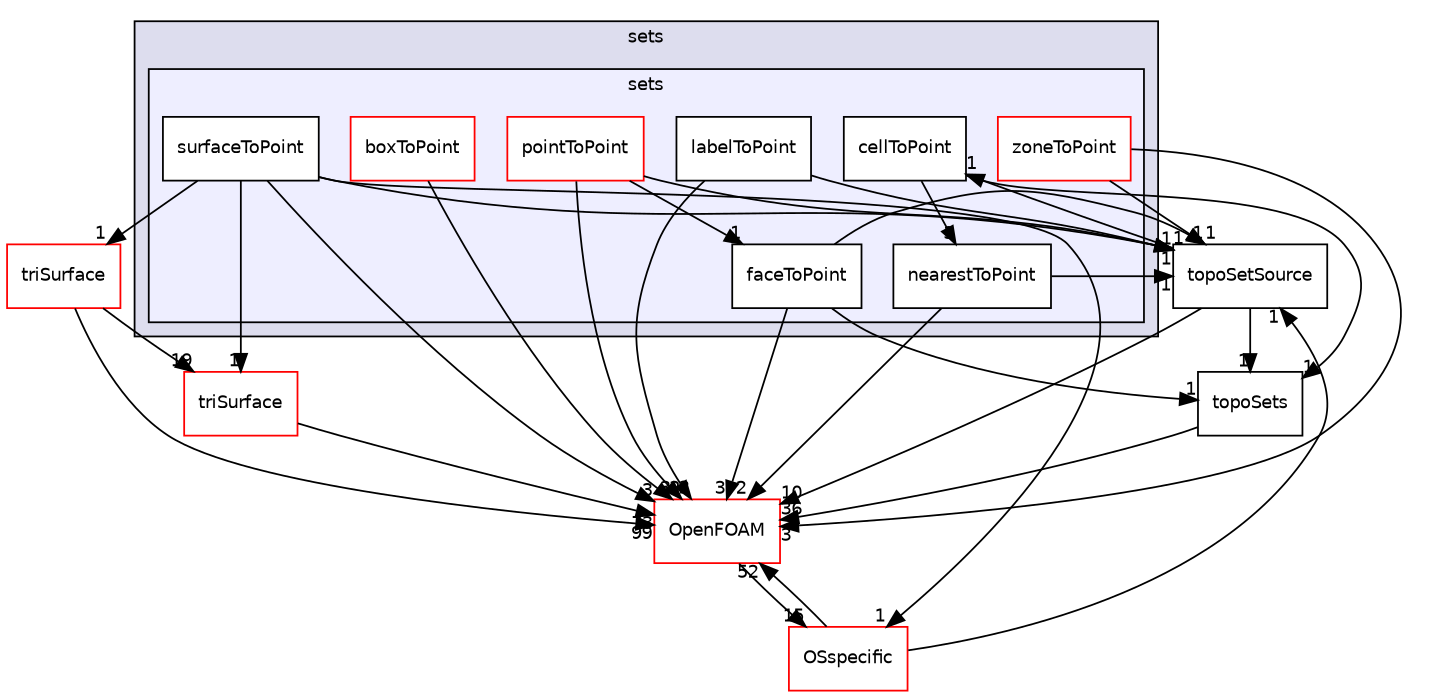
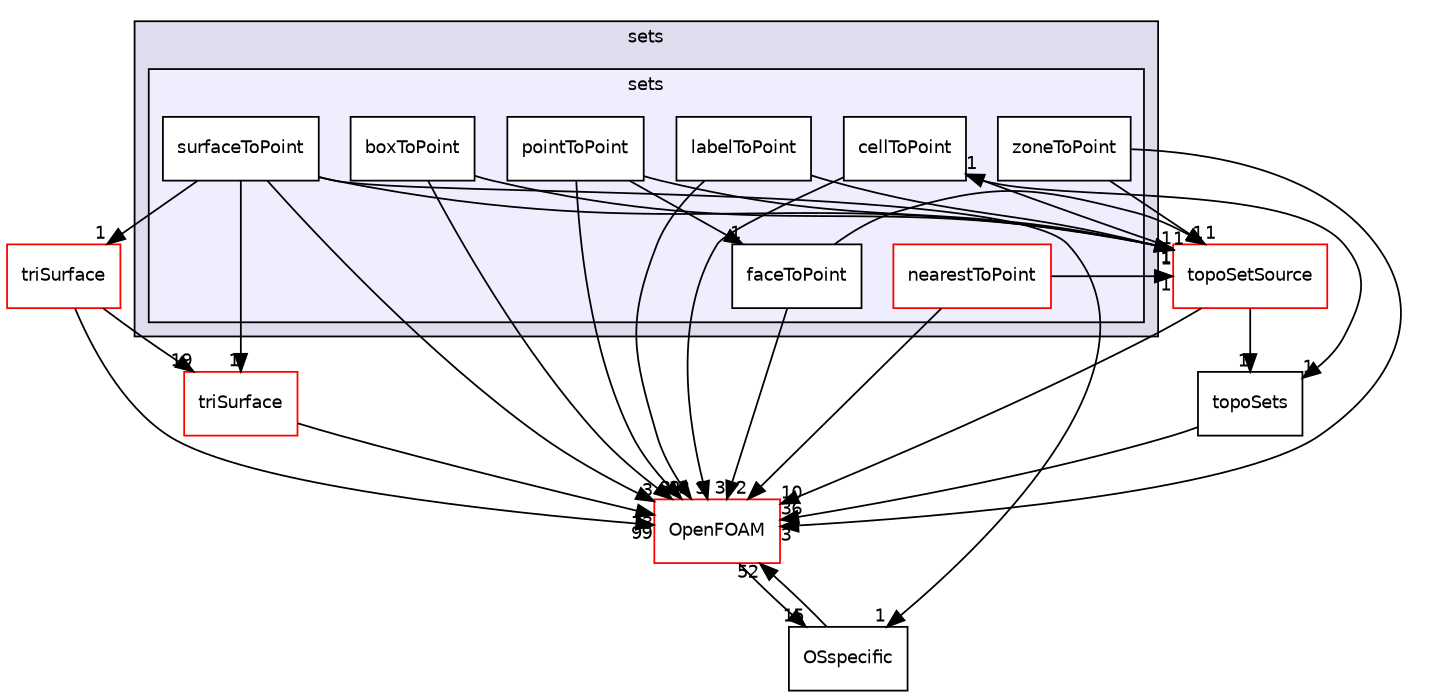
(413, 149) -> (413, 149)
(576, 149) -> (576, 149)
(1064, 149) -> (1064, 149)
(934, 205) -> (698, 290)
(972, 276) -> (972, 276)
(1250, 276) -> (1250, 276)
(1000, 374) -> none
(1192, 557) -> (815, 216)
(848, 659) -> (848, 659)
